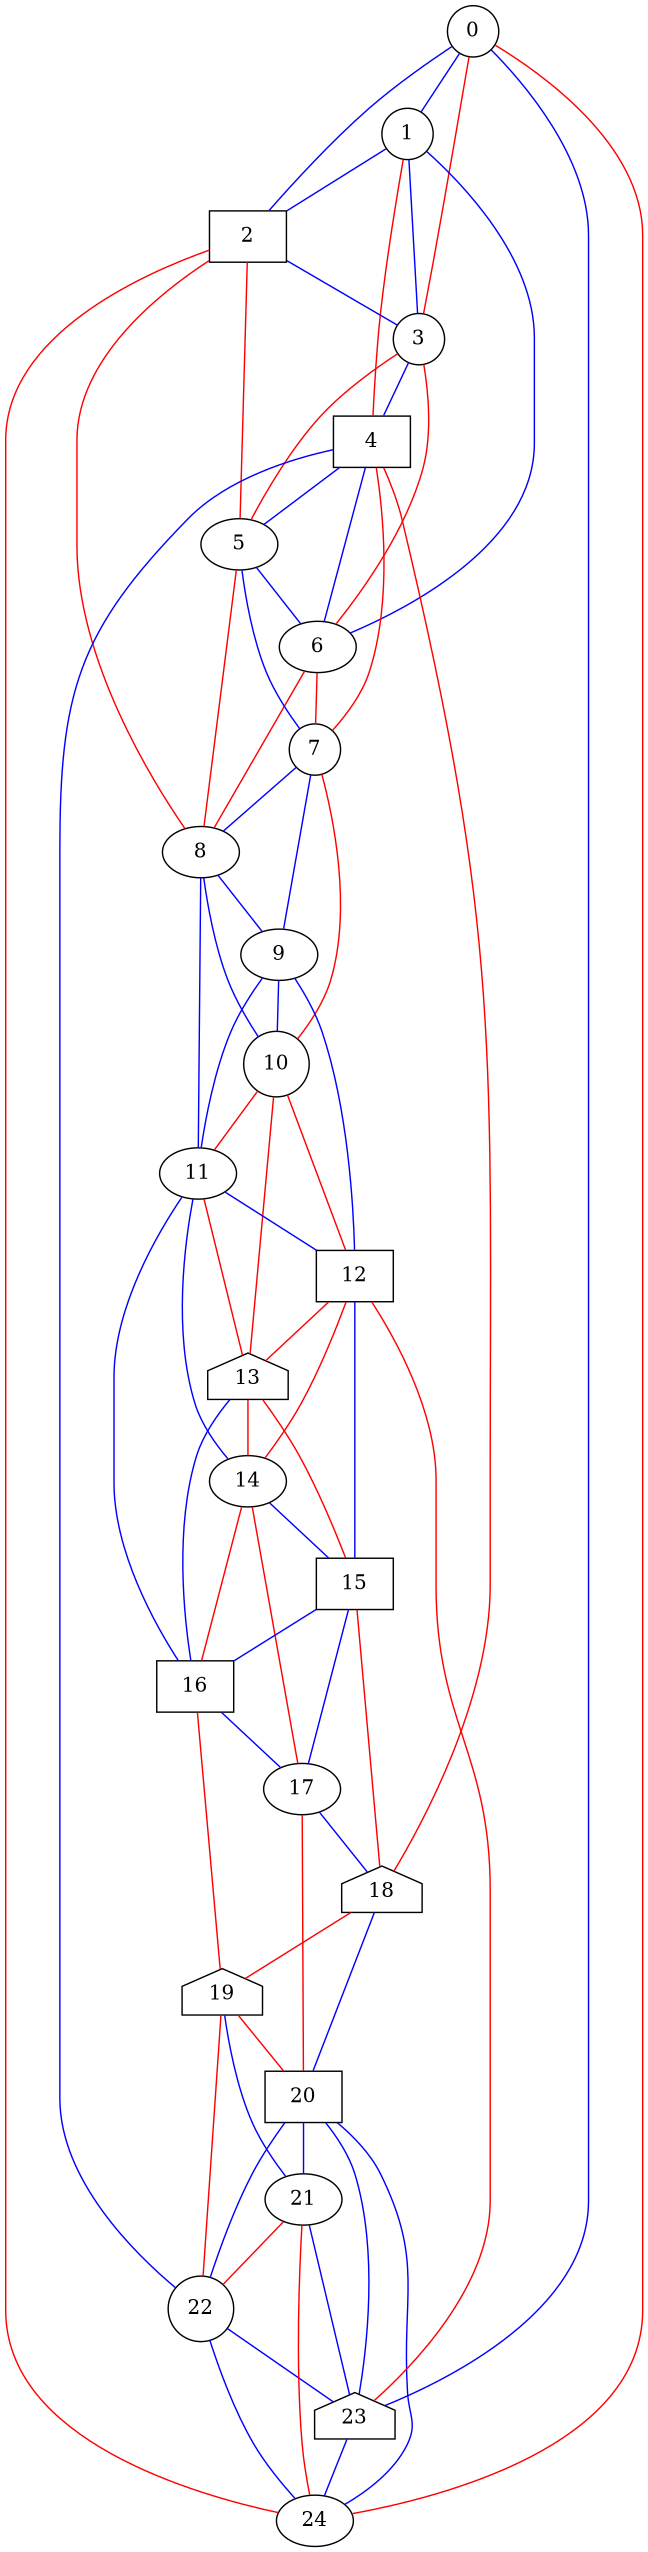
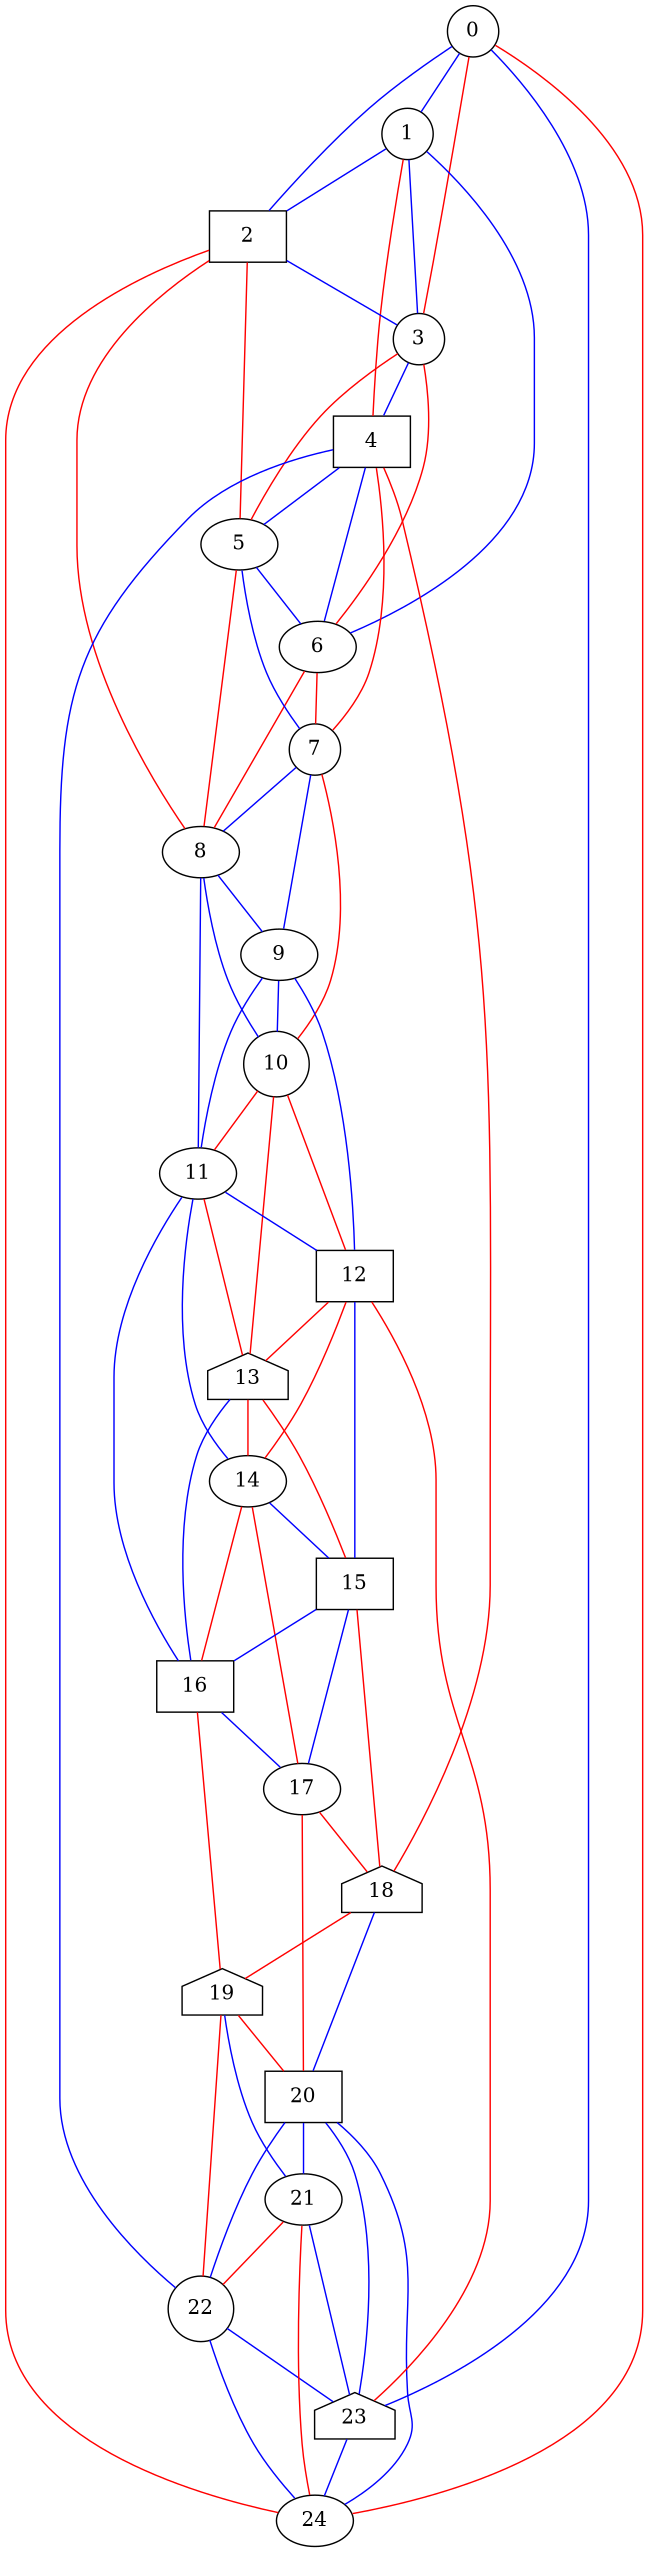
(343, 1842) -> (343, 1842)
